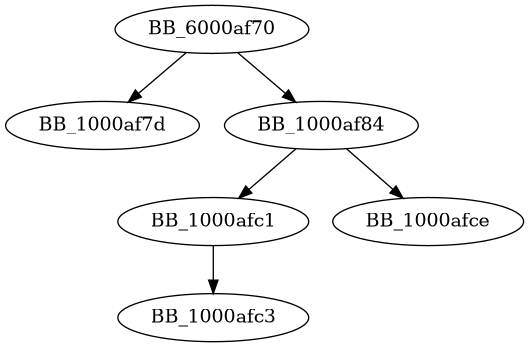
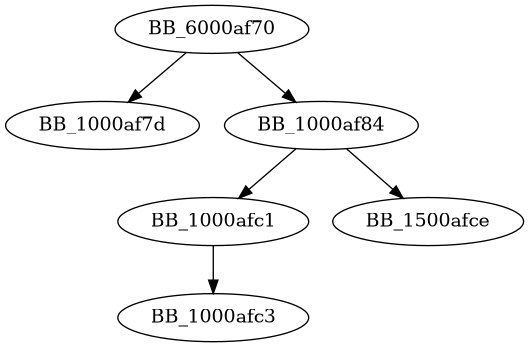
(428, 222) -> (428, 222)
